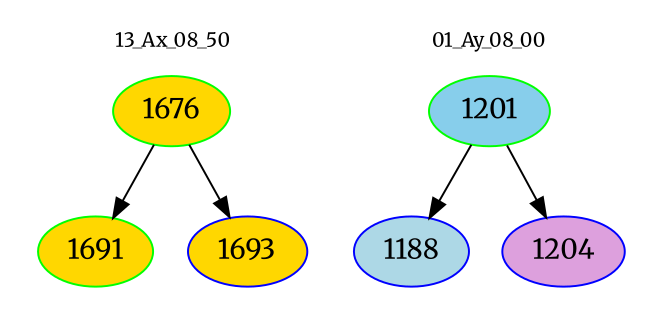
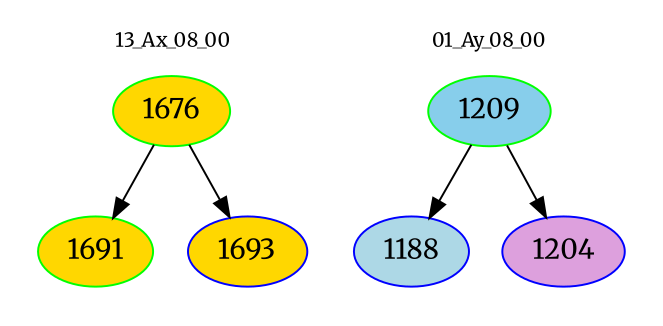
(174, 42) -> (174, 42)
(489, 111) -> (489, 111)
